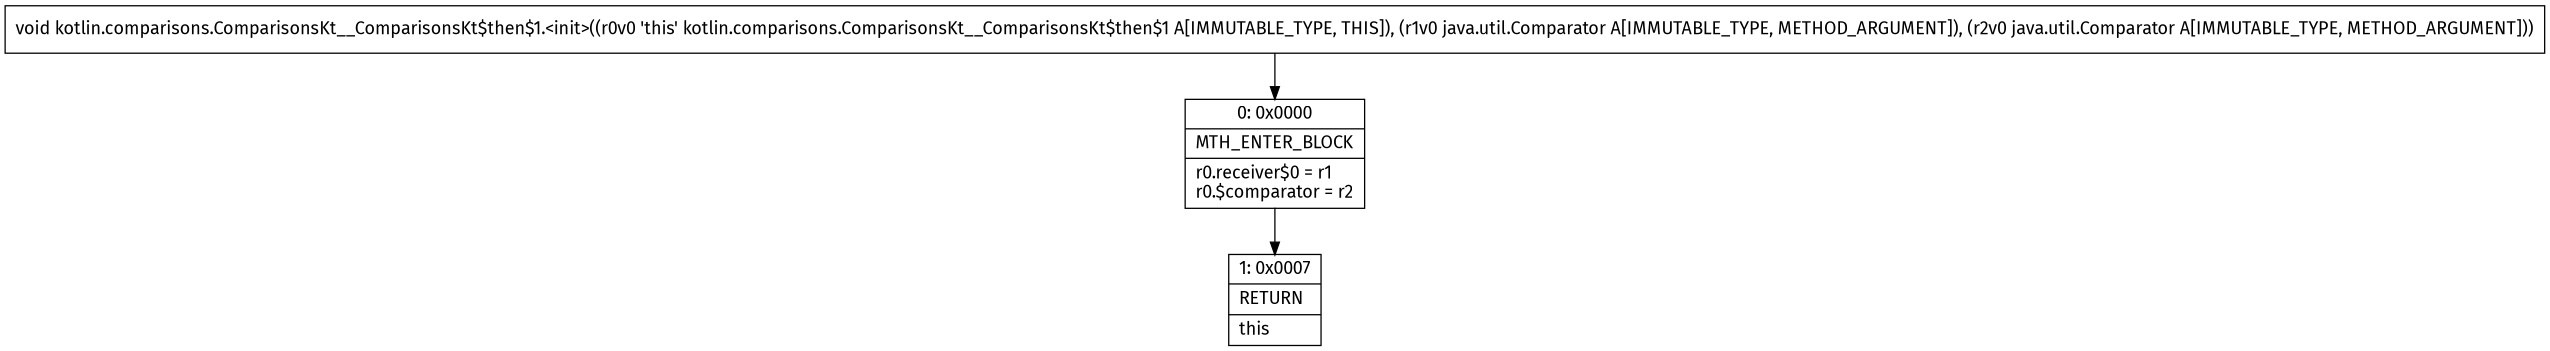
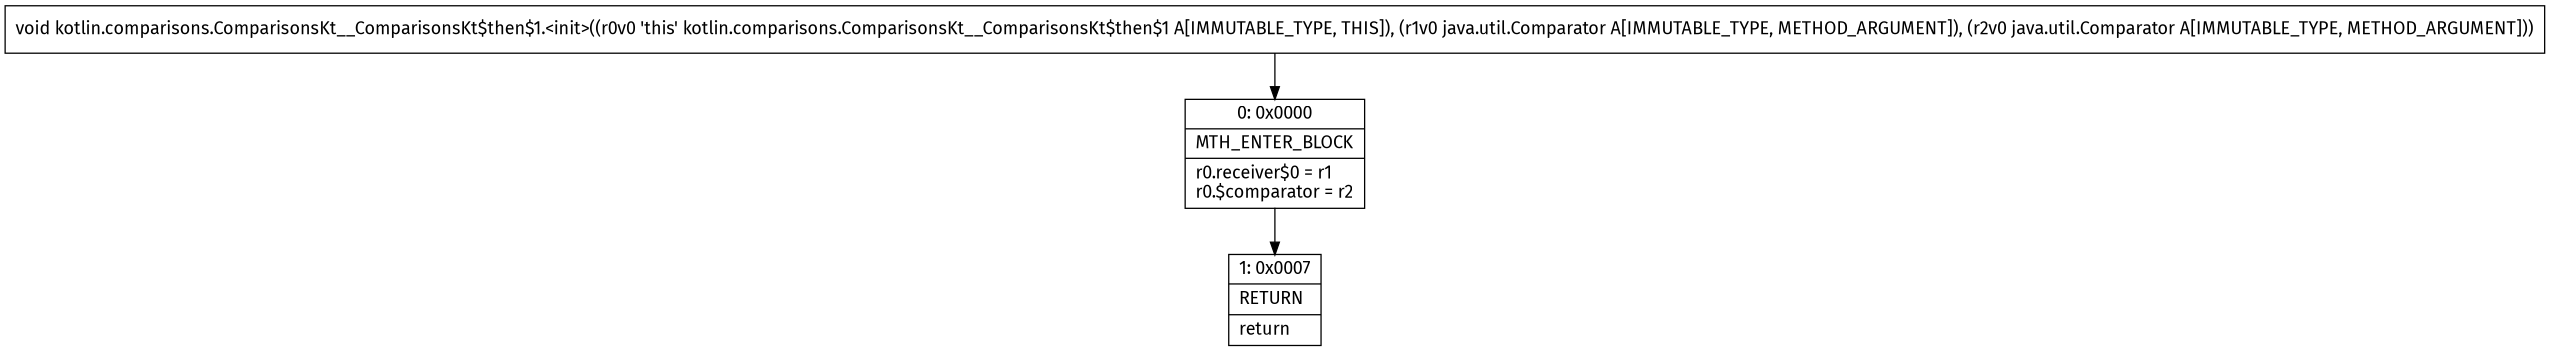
(1255, 329) -> (1265, 329)
